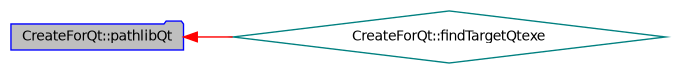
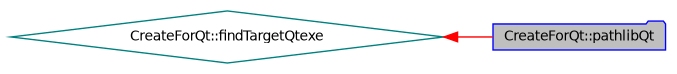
(215, 37) -> (475, 37)
